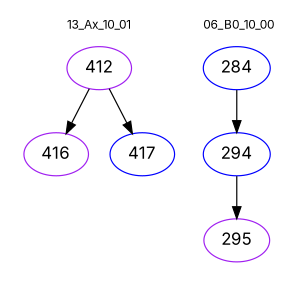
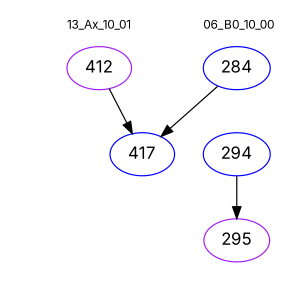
(237, 105) -> (201, 101)
(56, 154) -> none
